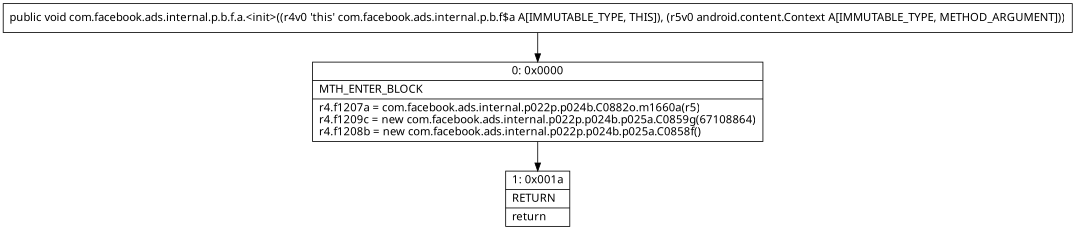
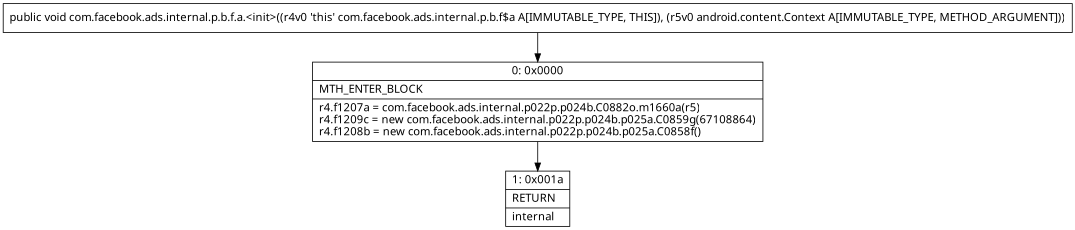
(529, 217) -> (533, 217)
